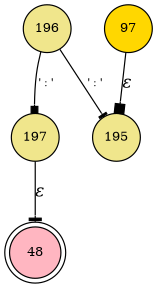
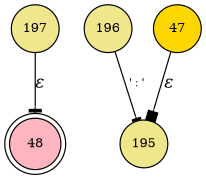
(128, 29) -> (177, 29)
(36, 78) -> none
